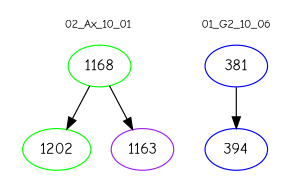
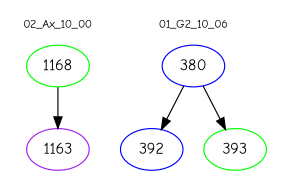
(98, 25) -> (58, 25)
(236, 66) -> (193, 66)
(57, 149) -> none
none -> (235, 149)
(236, 149) -> (152, 149)
